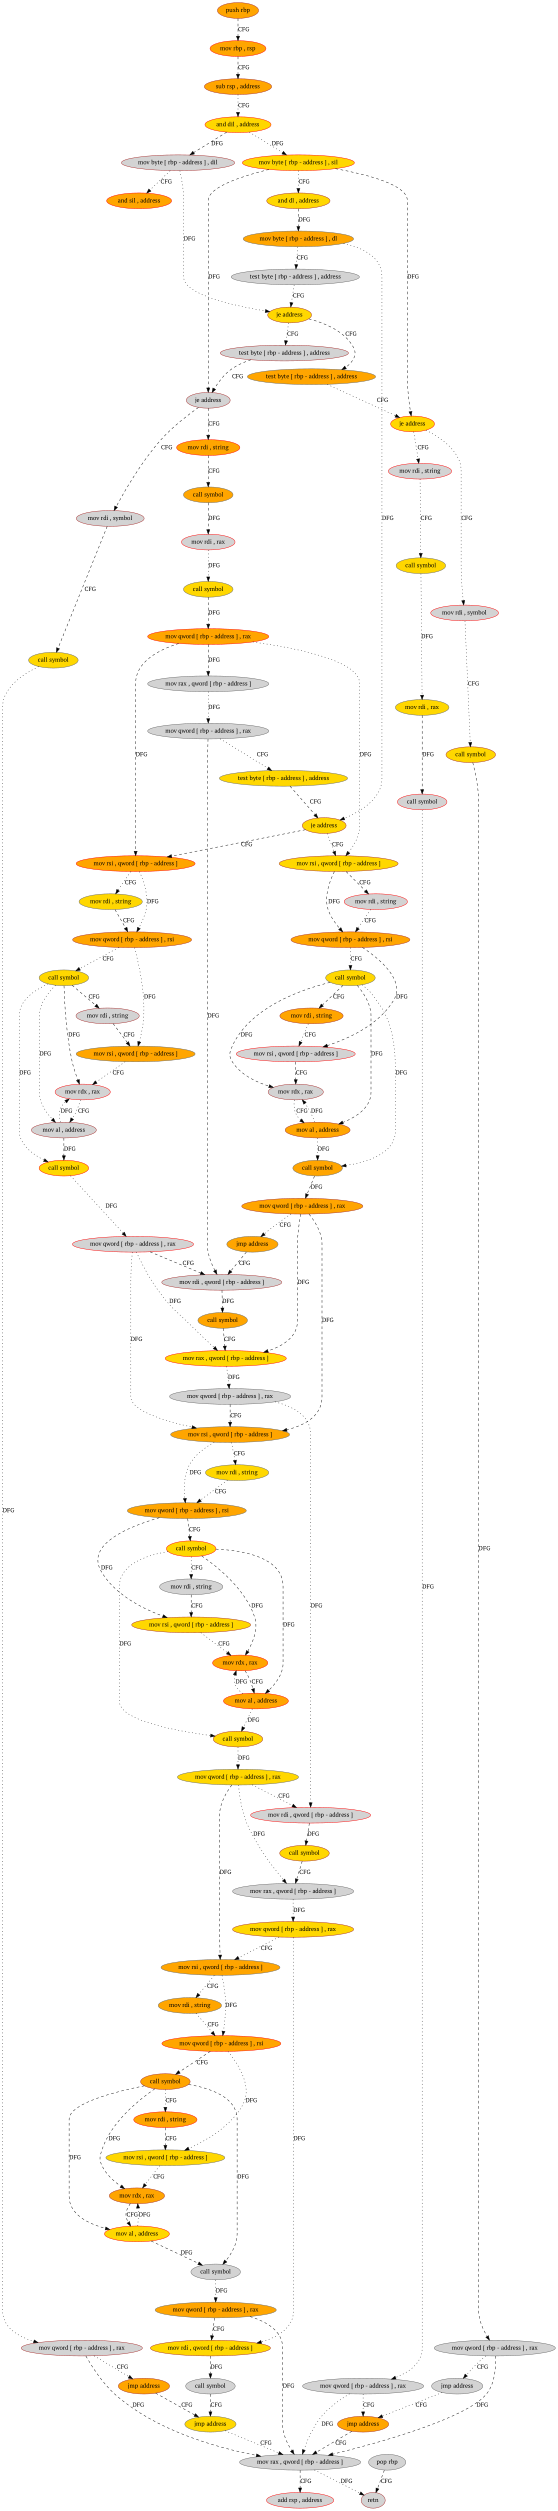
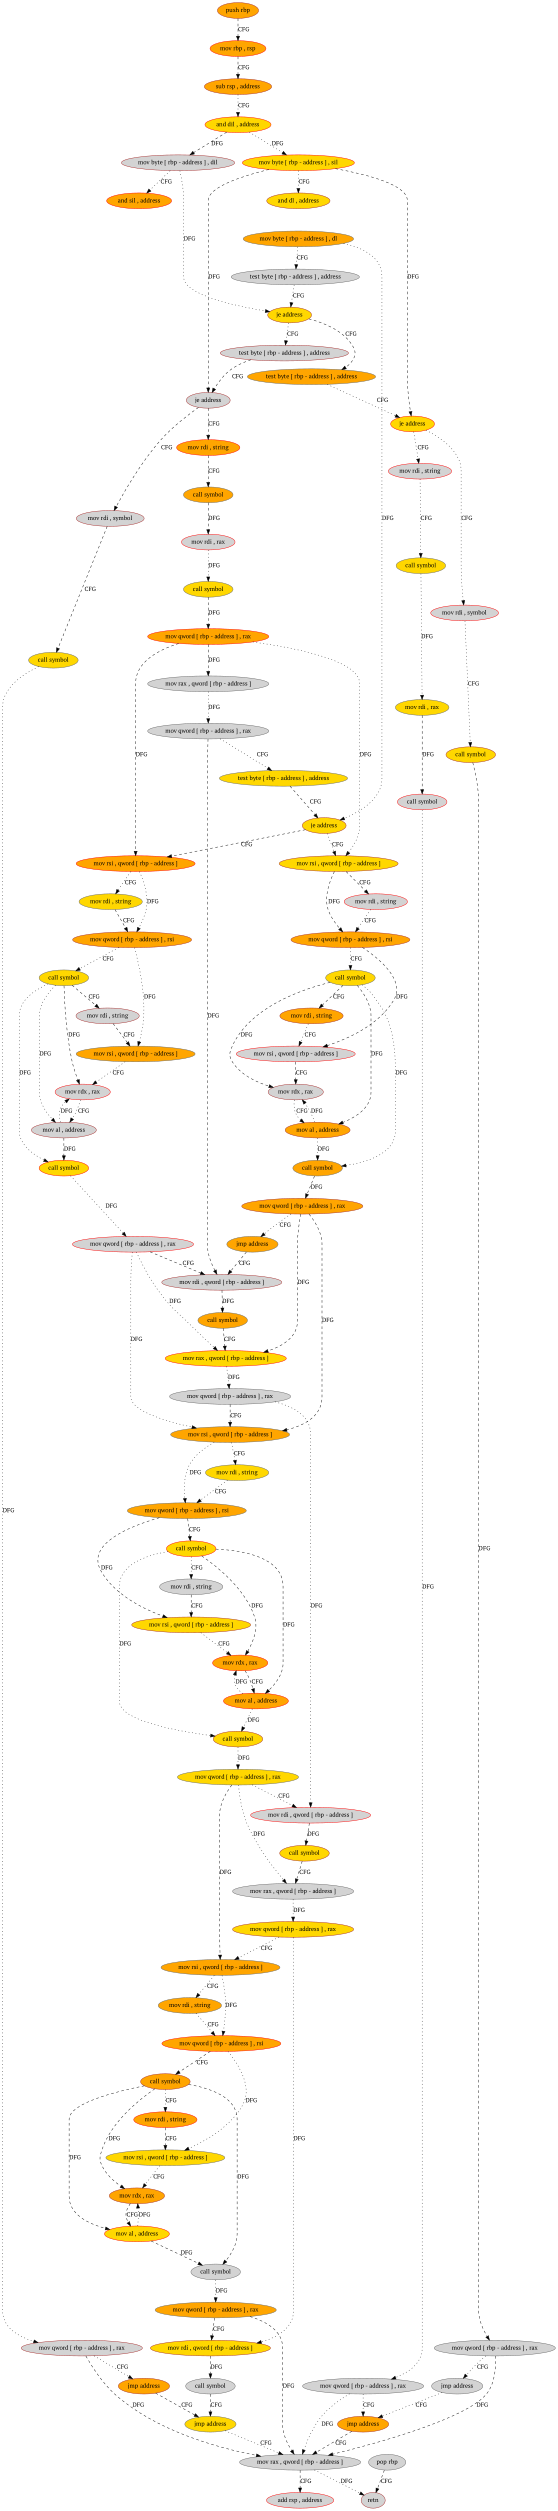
(298, 218) -> none
